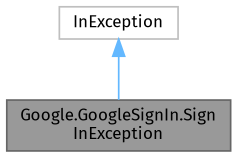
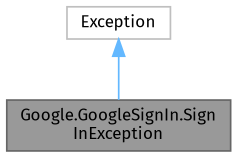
(119, 23) -> (119, 23)
